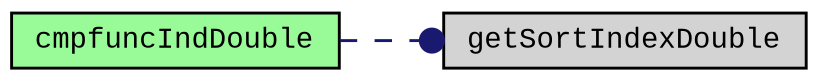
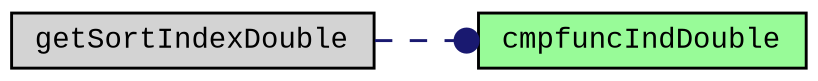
(380, 41) -> (415, 41)
